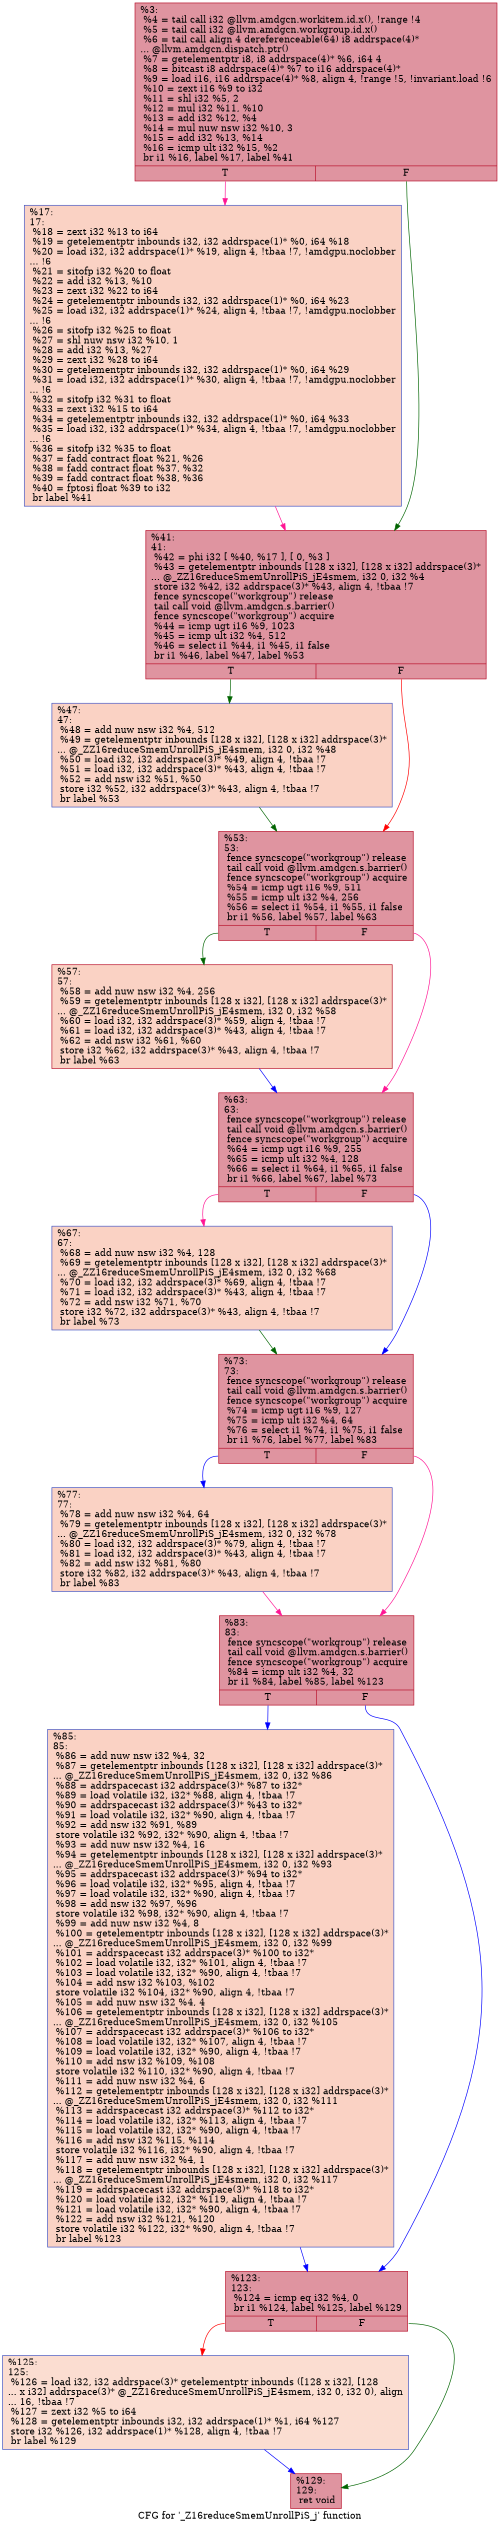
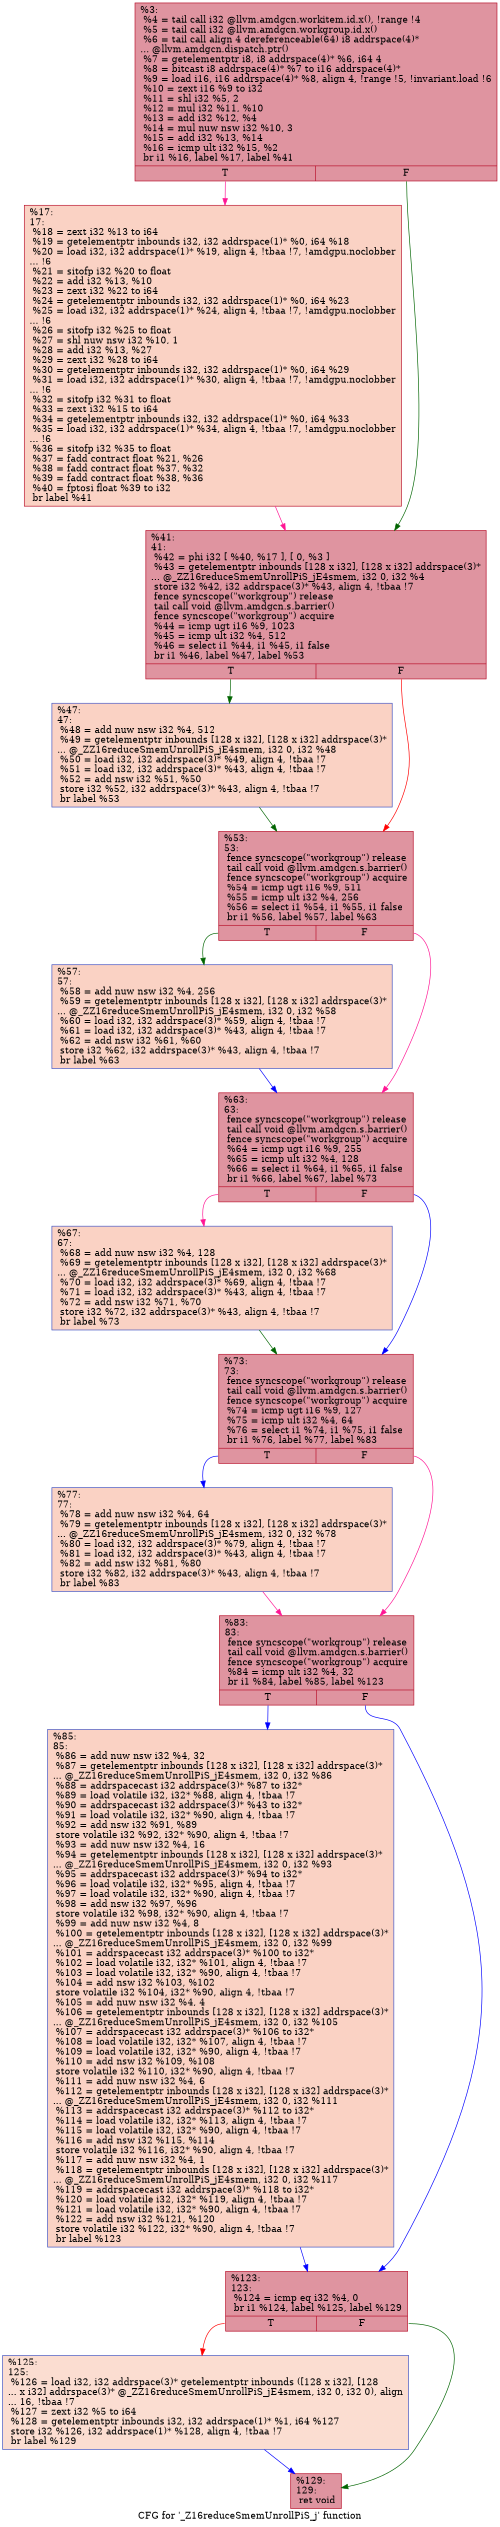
(213, 356) -> (213, 356)
(222, 1017) -> (222, 1017)
